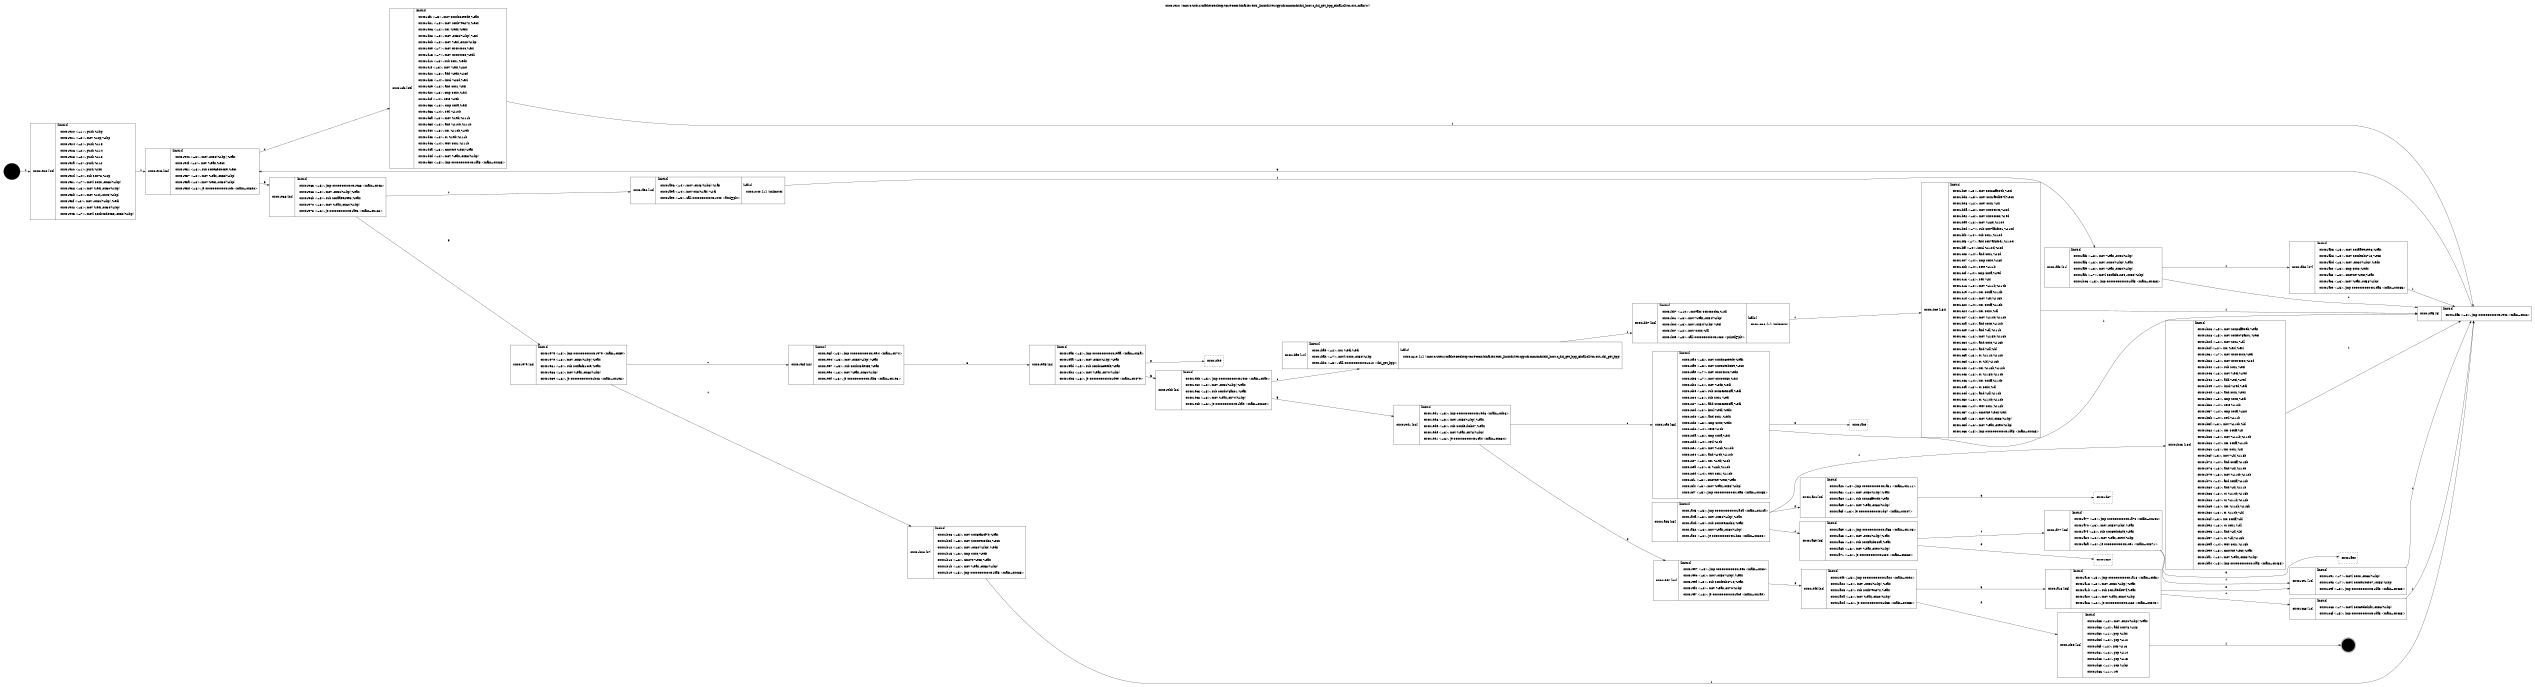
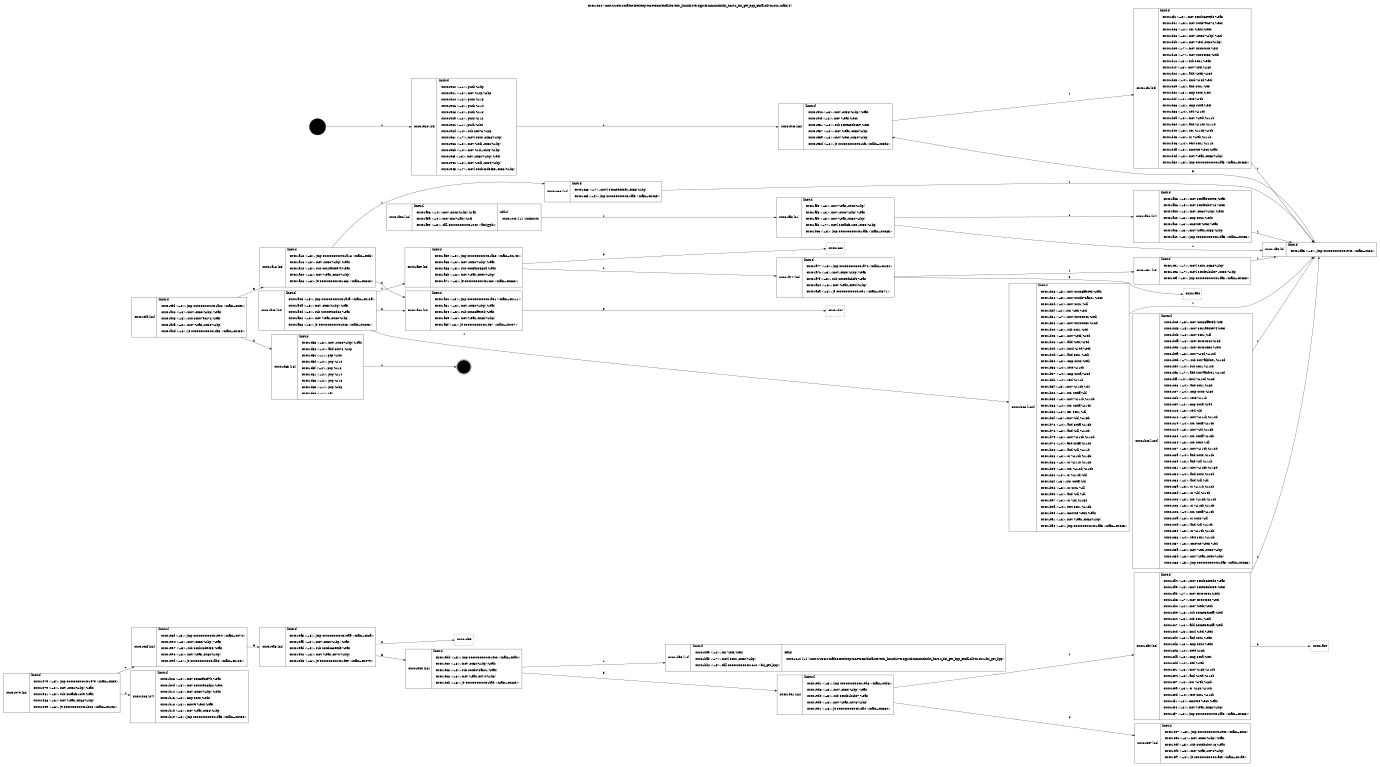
(328, 197) -> none
(1711, 323) -> none
(1784, 585) -> none
(2224, 591) -> (389, 290)
(1853, 684) -> none
